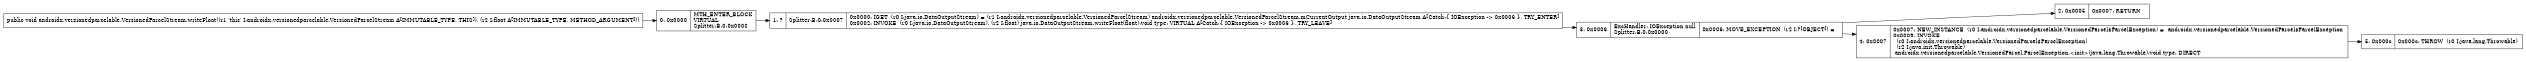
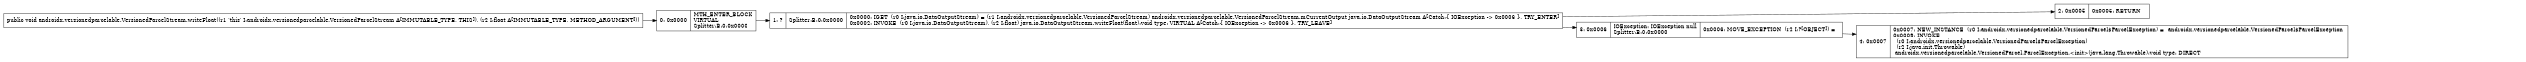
(2119, 11) -> (2119, 11)
(1947, 18) -> (1807, 14)
(816, 20) -> (816, 20)
(1655, 27) -> (1655, 27)
(2442, 42) -> none
